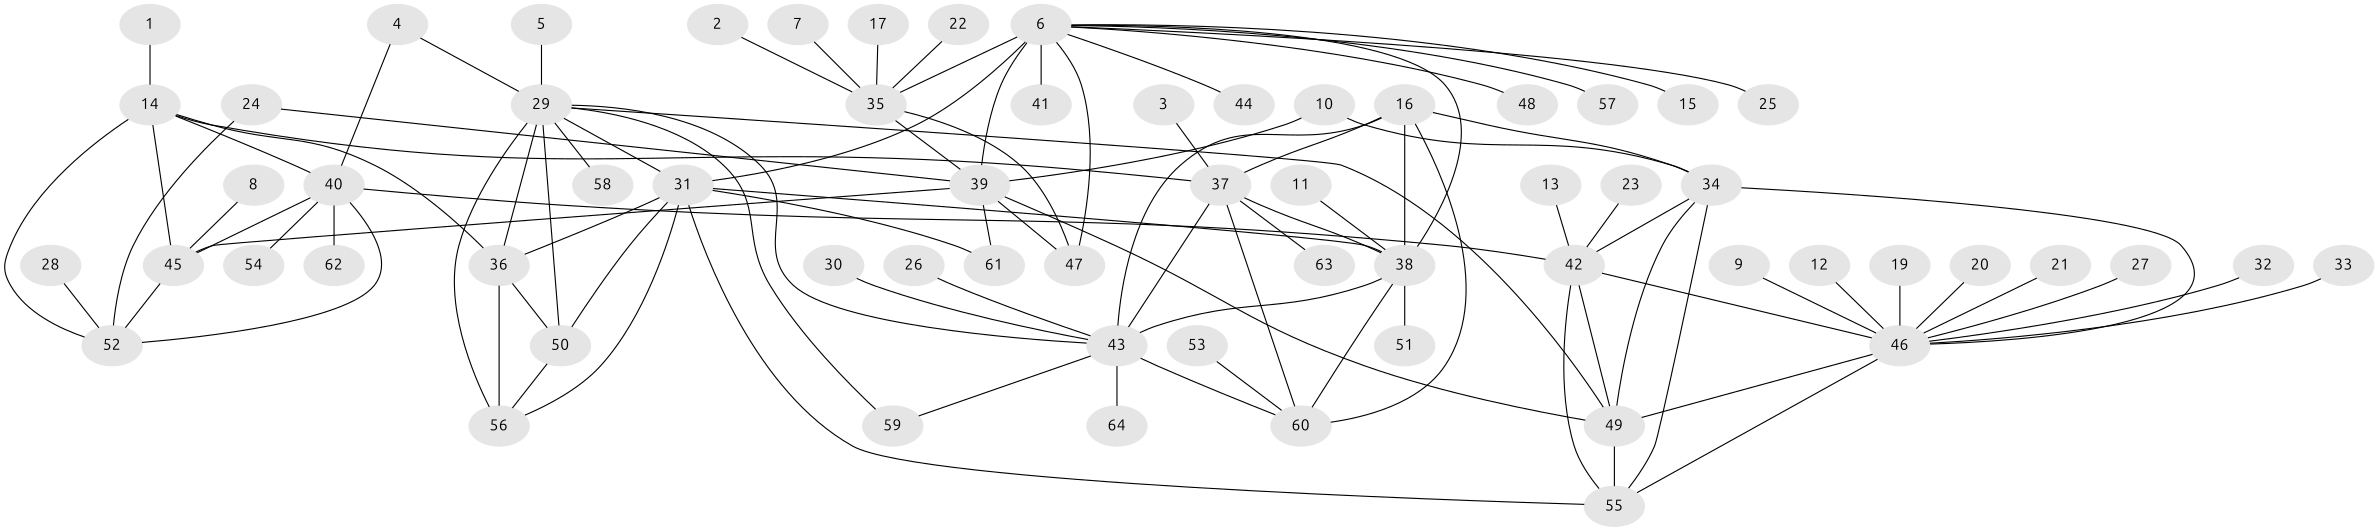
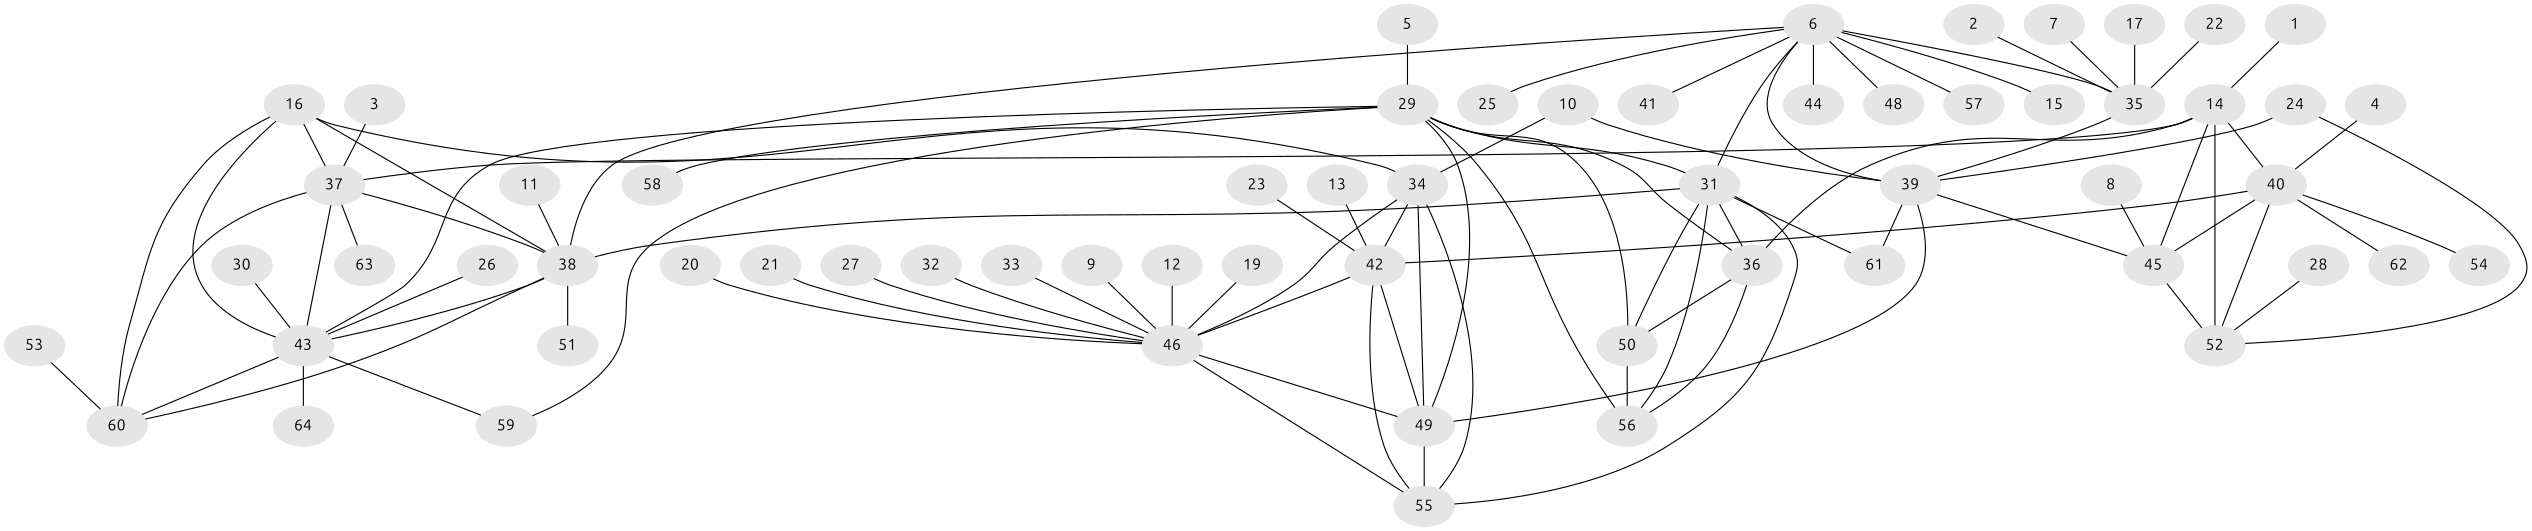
(470, 65) -> none
(1075, 265) -> none
